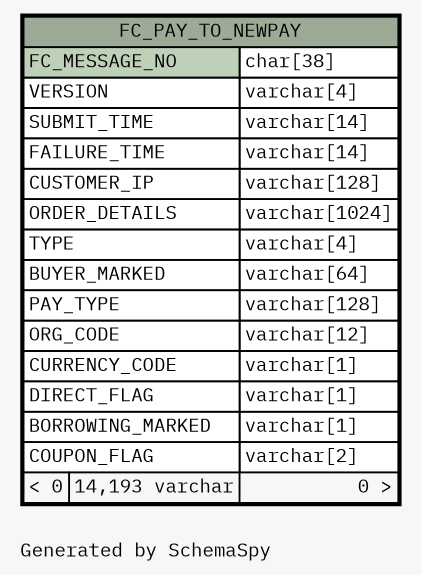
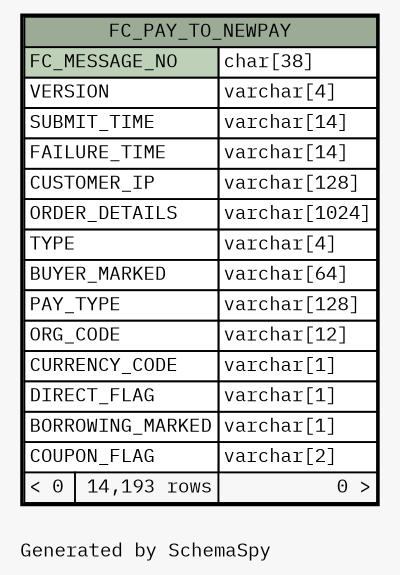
(154, 487) -> (150, 487)
